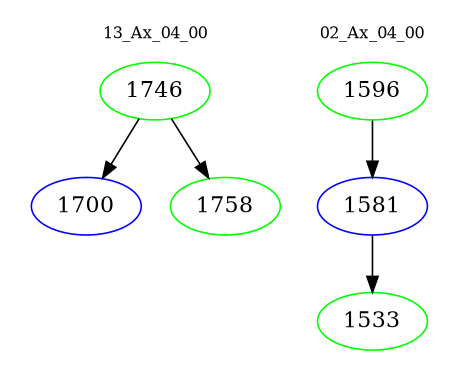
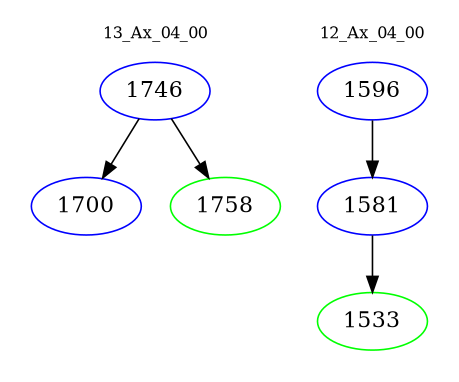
(372, 34) -> (372, 34)
(155, 91) -> (155, 91)
(372, 91) -> (372, 91)
